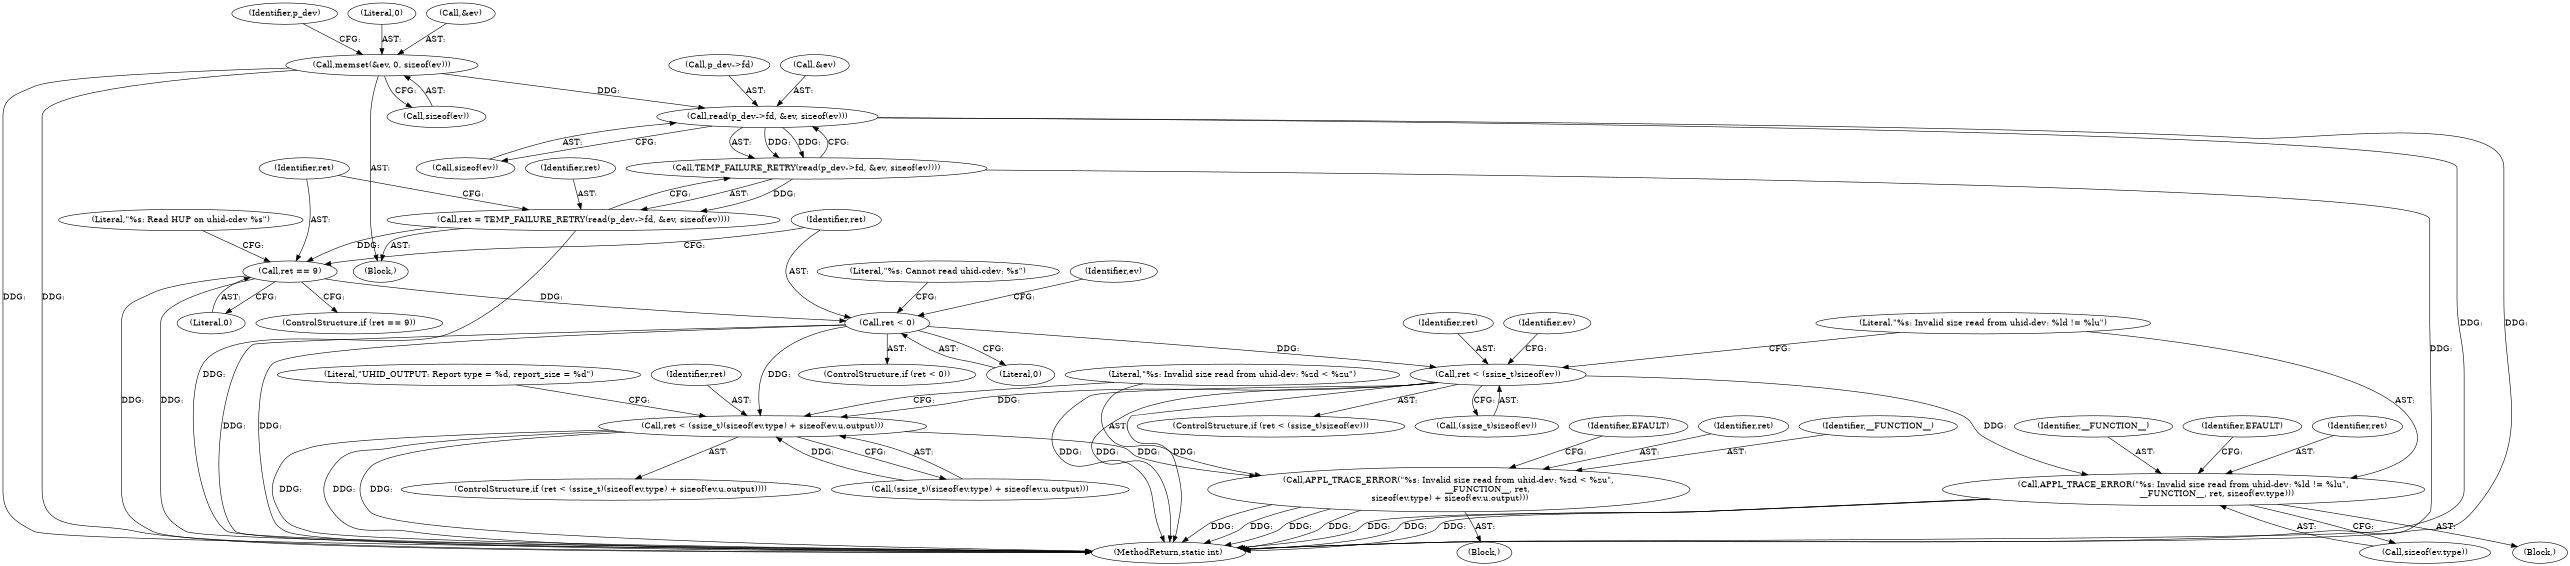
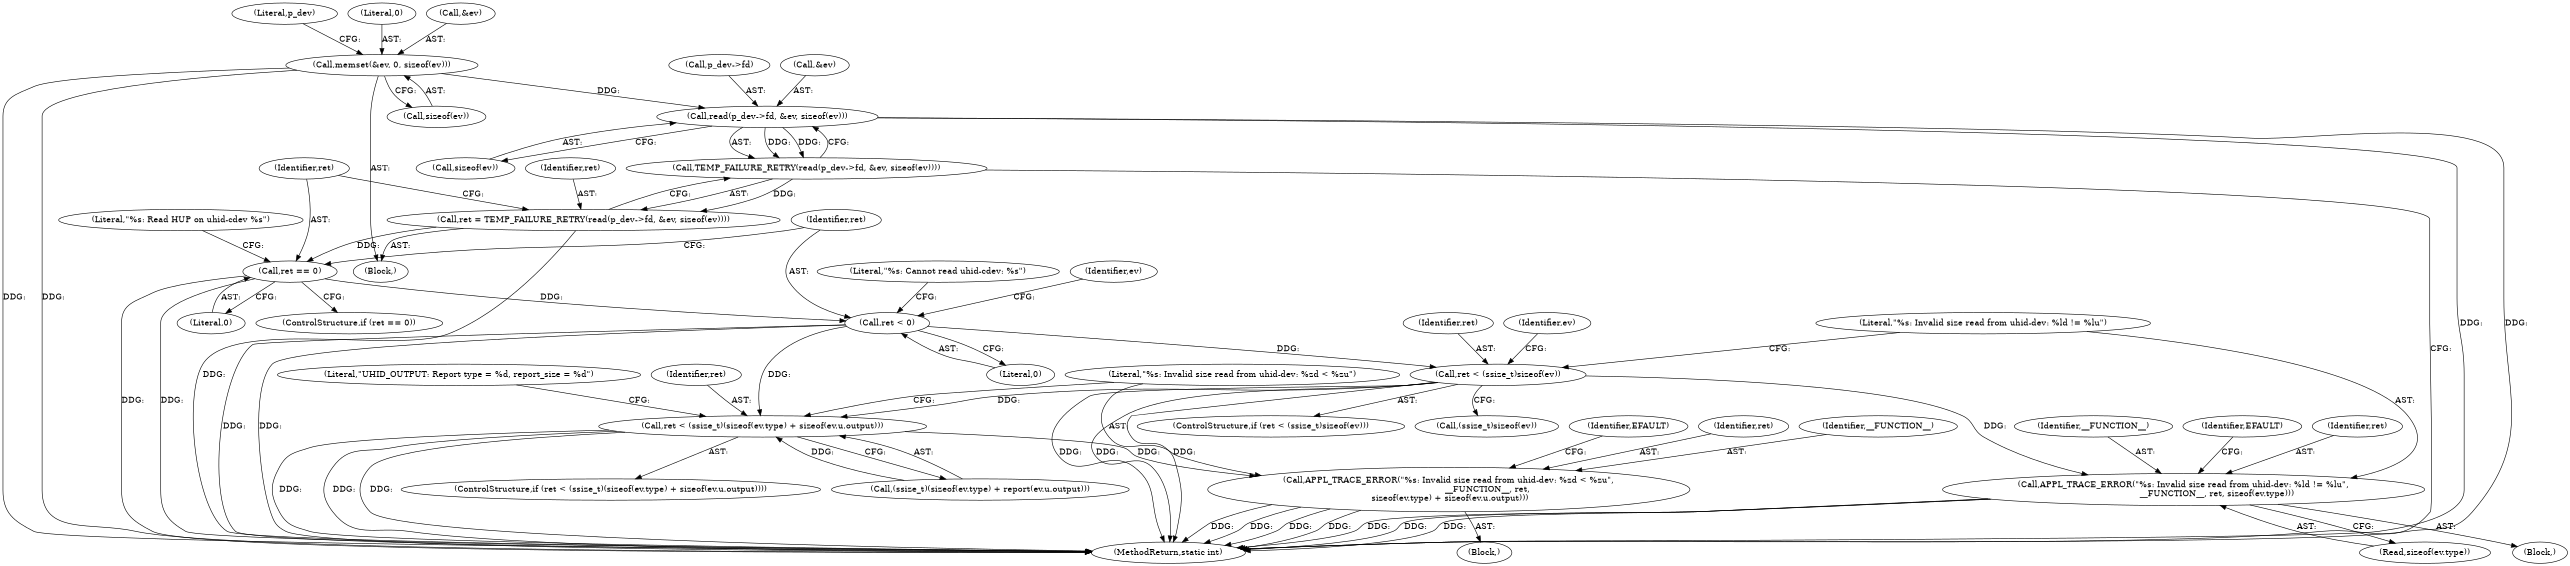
(285, 14) -> (285, 14)
(290, 272) -> (290, 272)
(349, 323) -> (349, 323)
(2442, 349) -> (2442, 349)
(887, 375) -> none
(1498, 404) -> none
(980, 490) -> (980, 490)
(2425, 553) -> (2425, 553)
